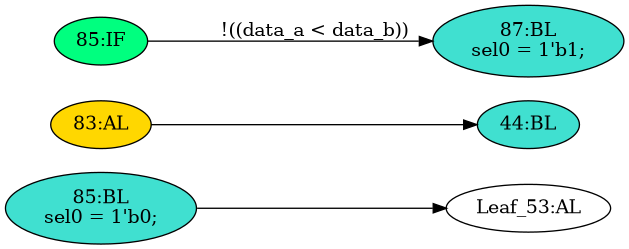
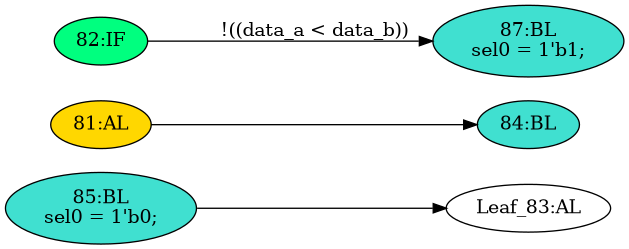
(101, 41) -> (101, 41)
(101, 125) -> (101, 125)
(528, 125) -> (528, 125)
(528, 208) -> (528, 208)
